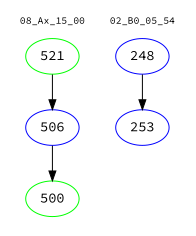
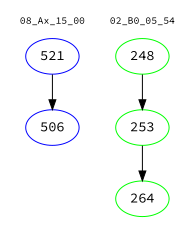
(52, 56) -> (52, 56)
(142, 56) -> (142, 56)
(142, 128) -> (142, 128)
(52, 199) -> none
none -> (142, 199)
